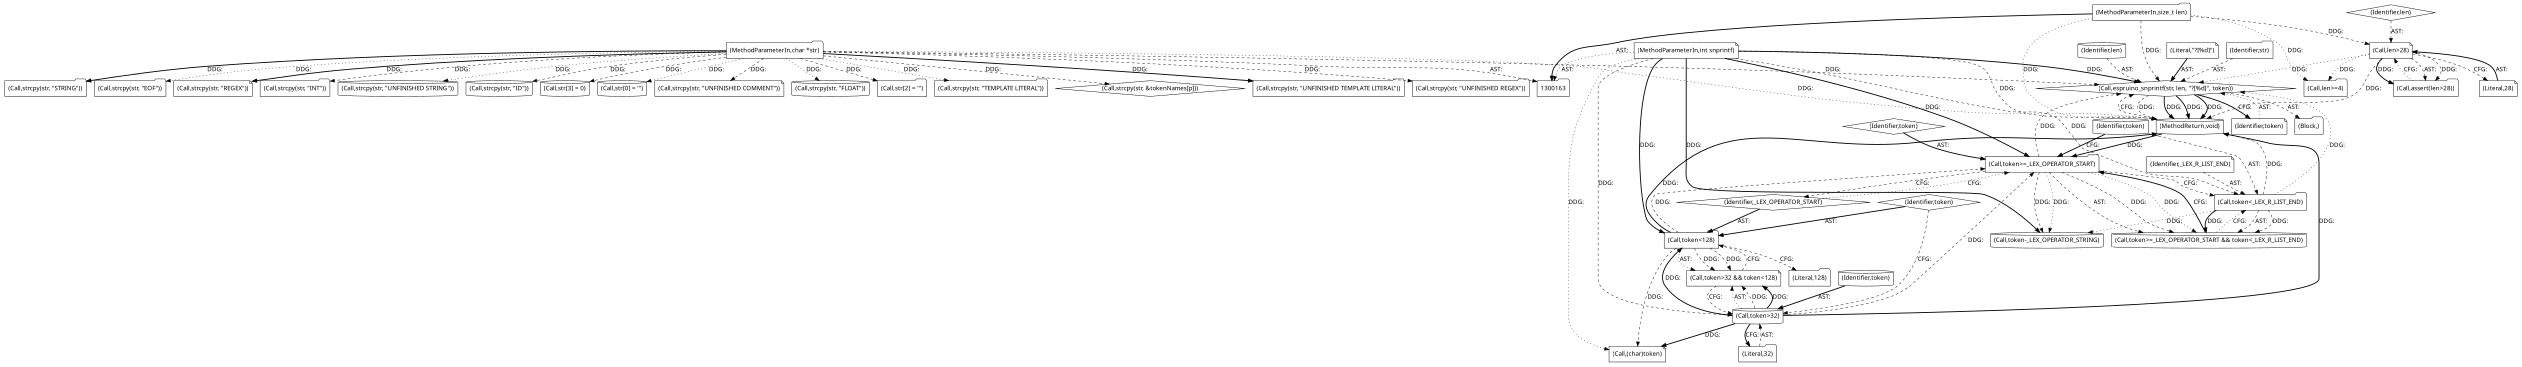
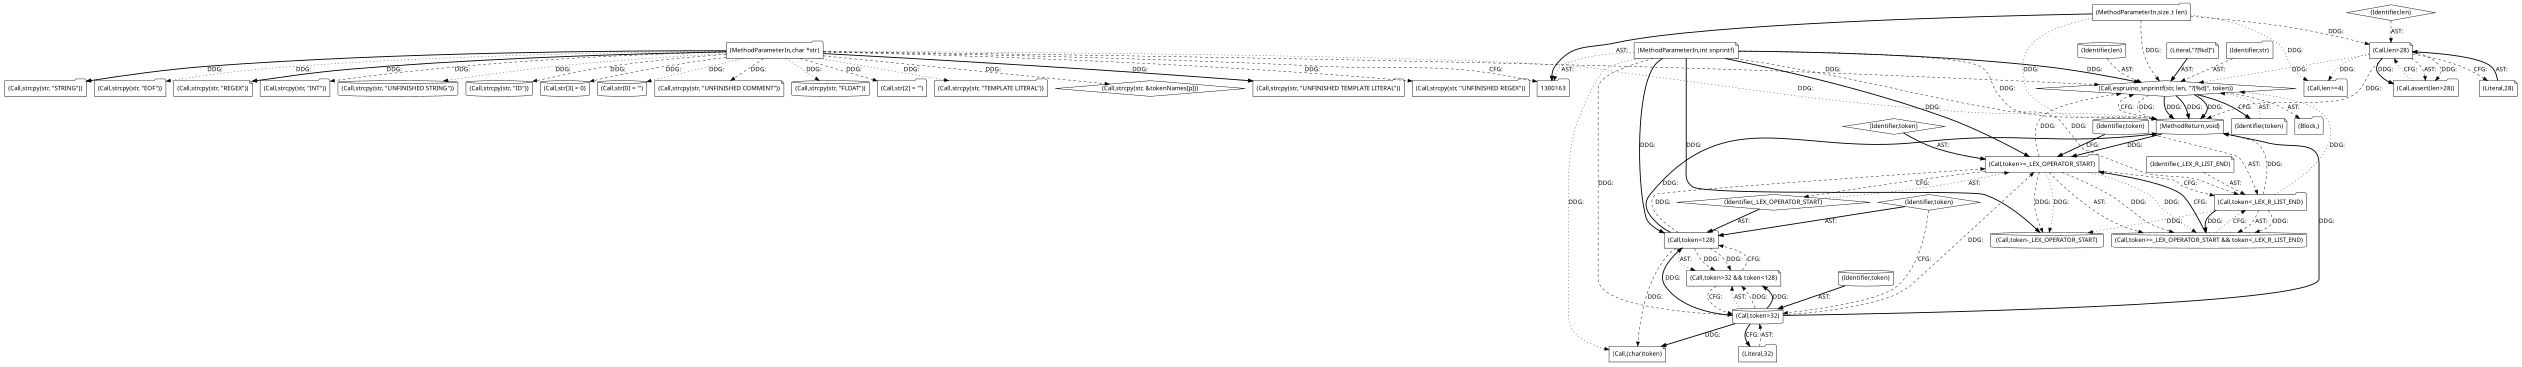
(1497, 70) -> (1497, 70)
(1975, 183) -> (1975, 183)
(2047, 240) -> (2047, 240)
(1810, 278) -> none
